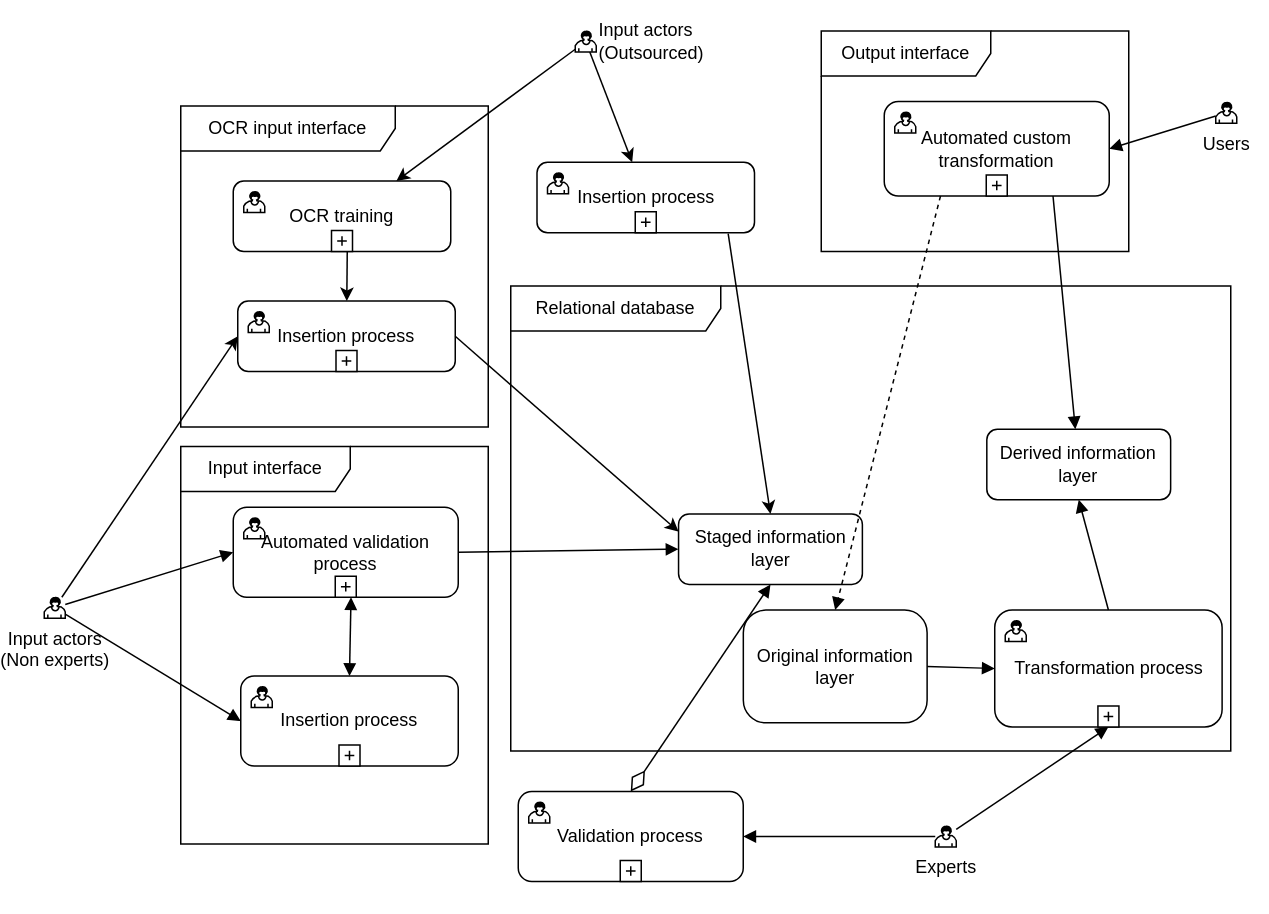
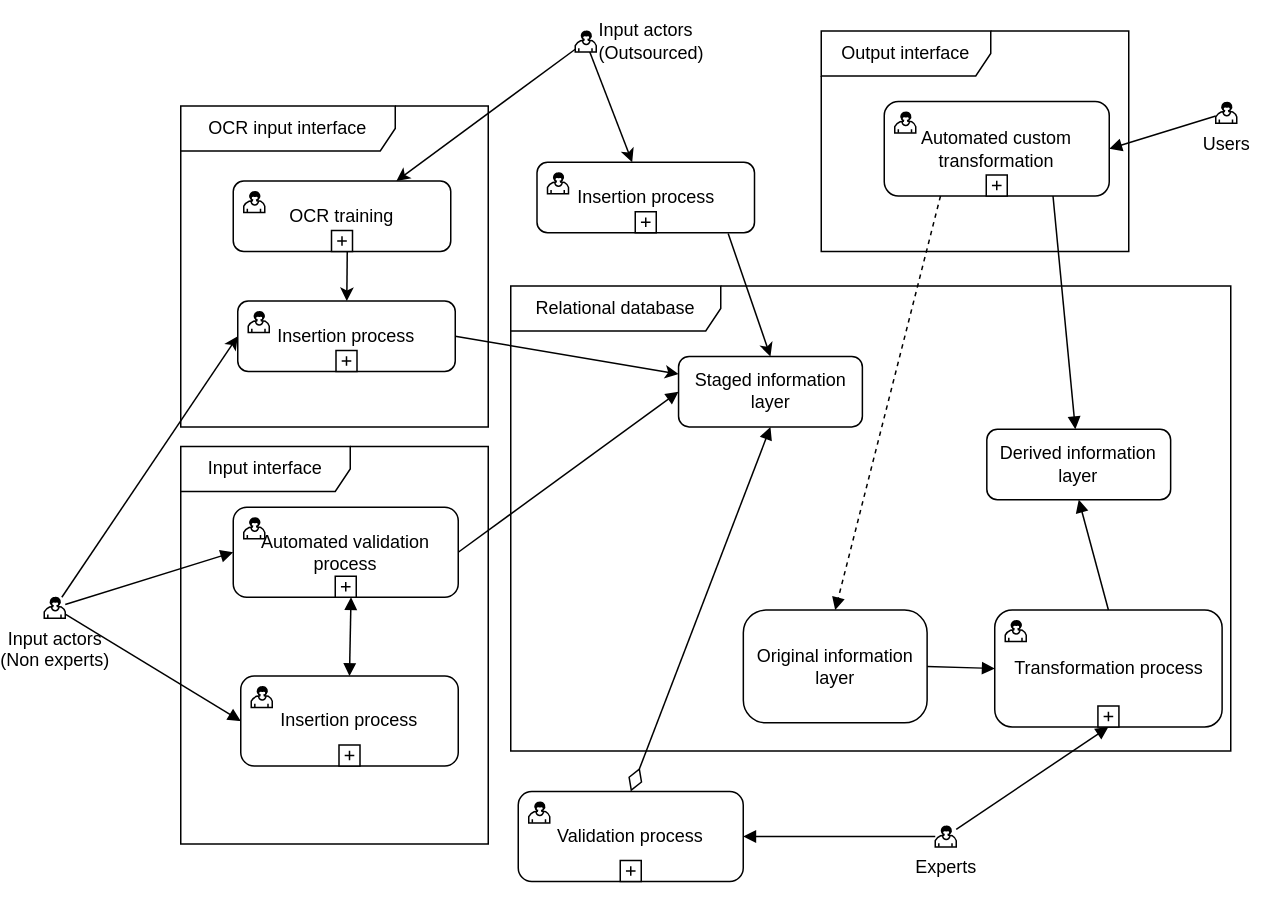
(770, 549) -> (770, 391)
